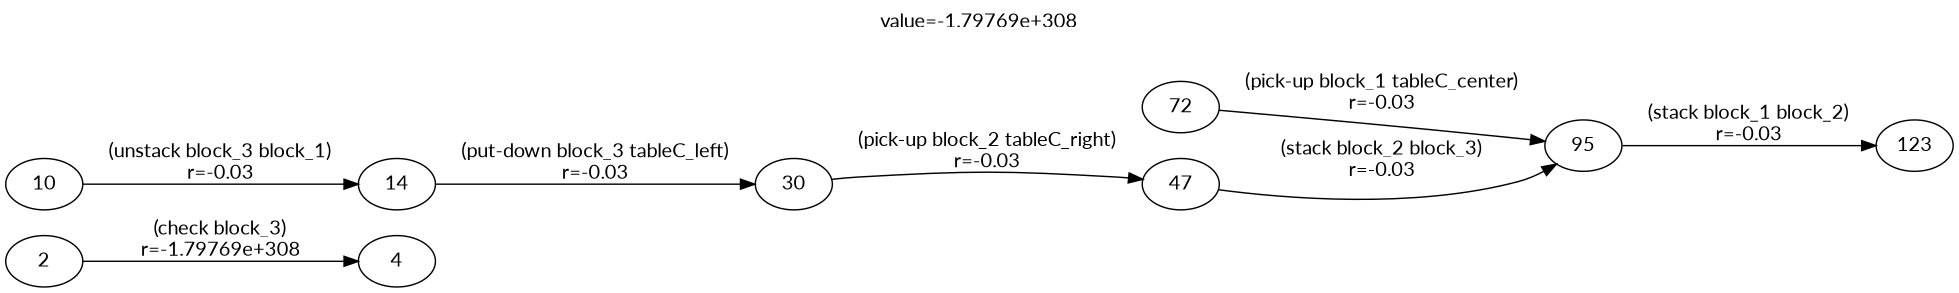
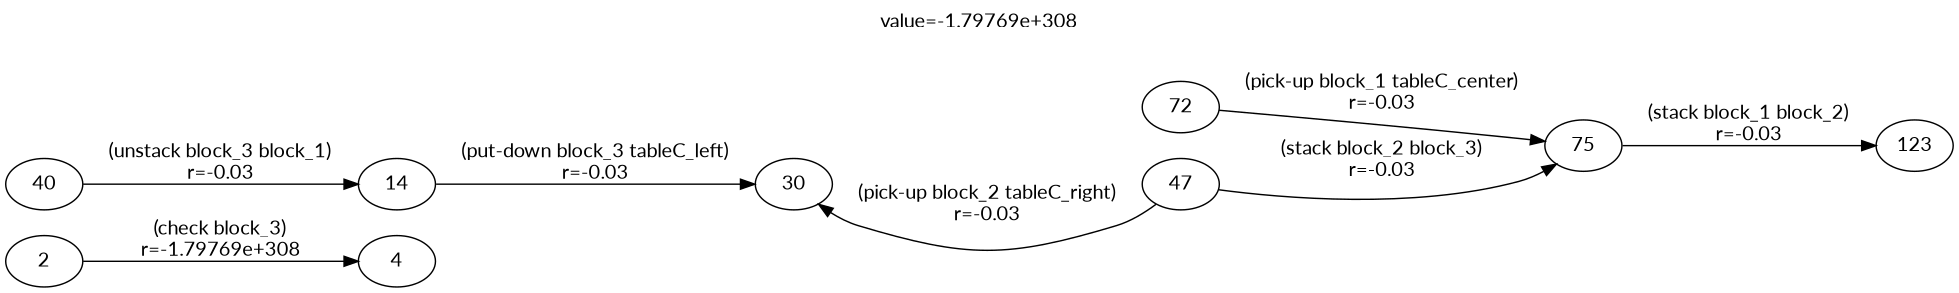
(1583, 146) -> (1583, 146)
(980, 172) -> (994, 250)
(44, 184) -> (44, 184)
